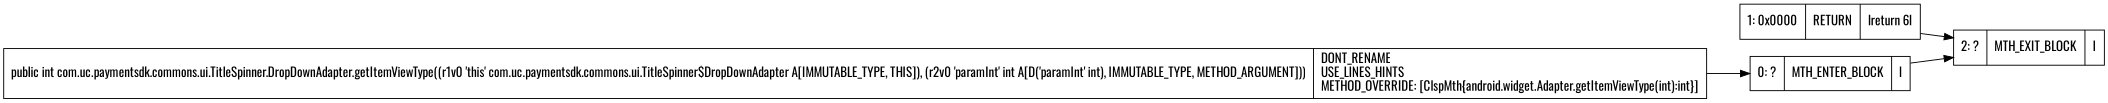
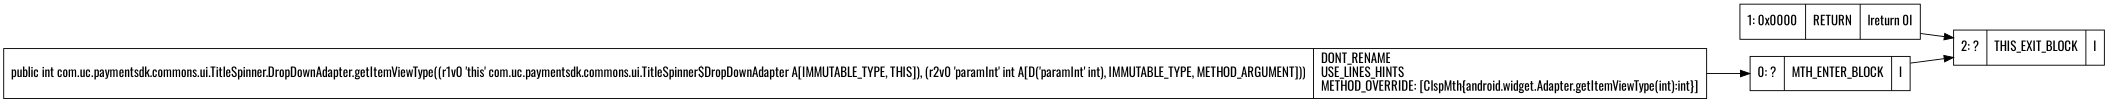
(1890, 21) -> (1890, 21)
(2035, 47) -> (2036, 47)
